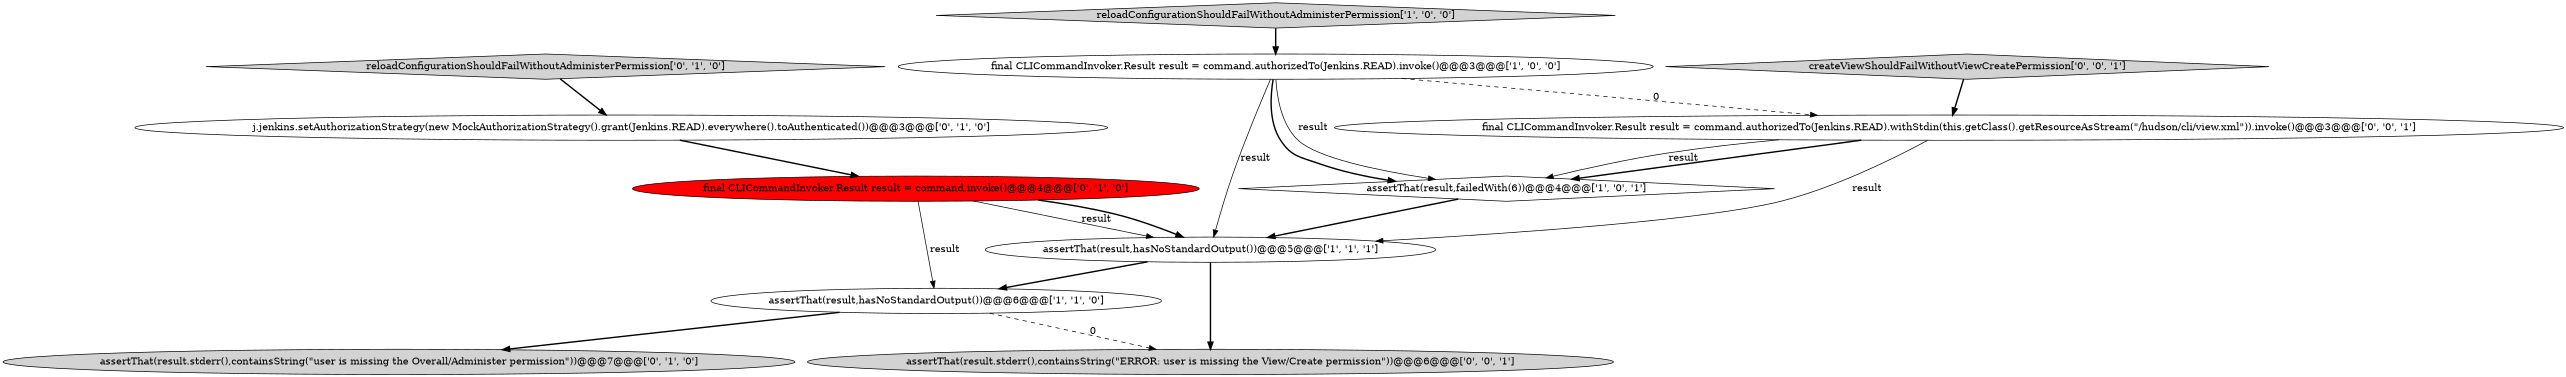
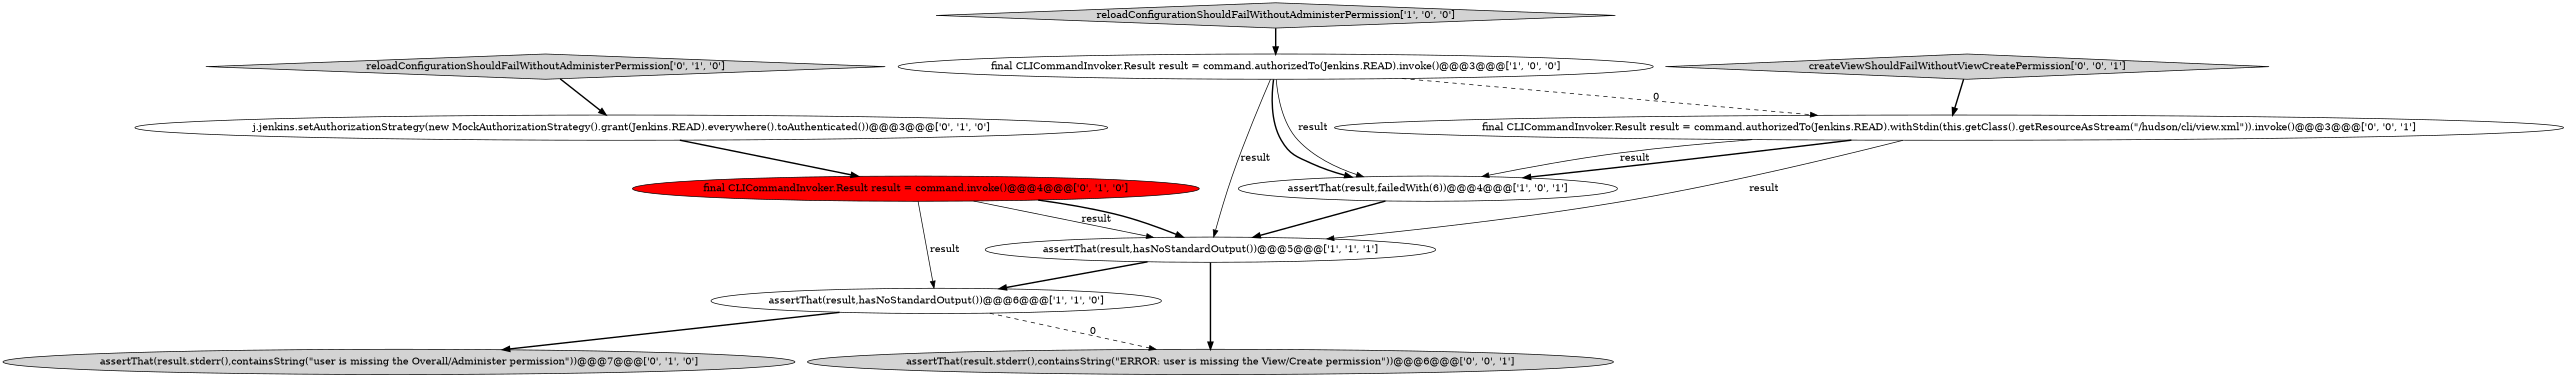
(1506, 189) -> (1428, 189)
